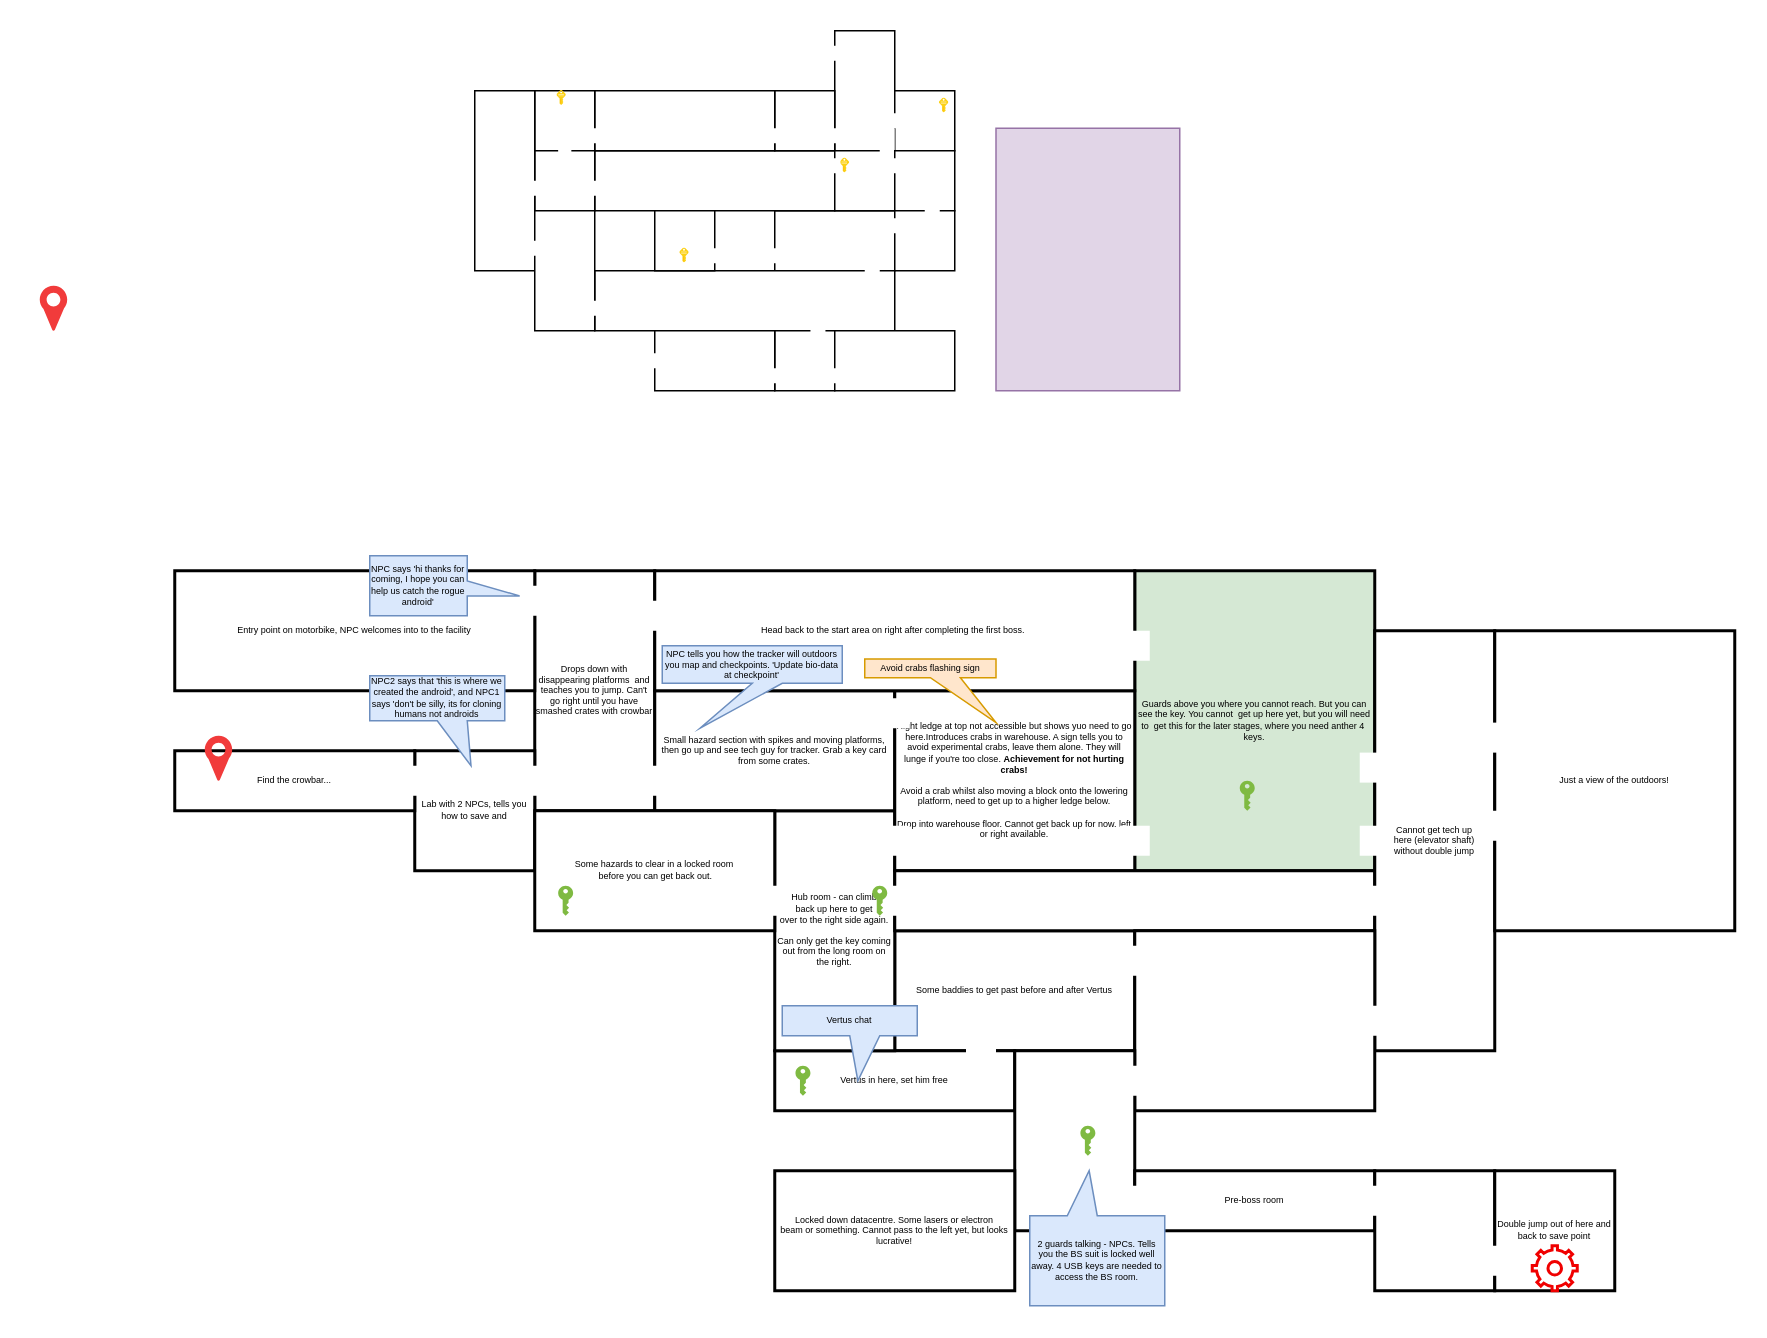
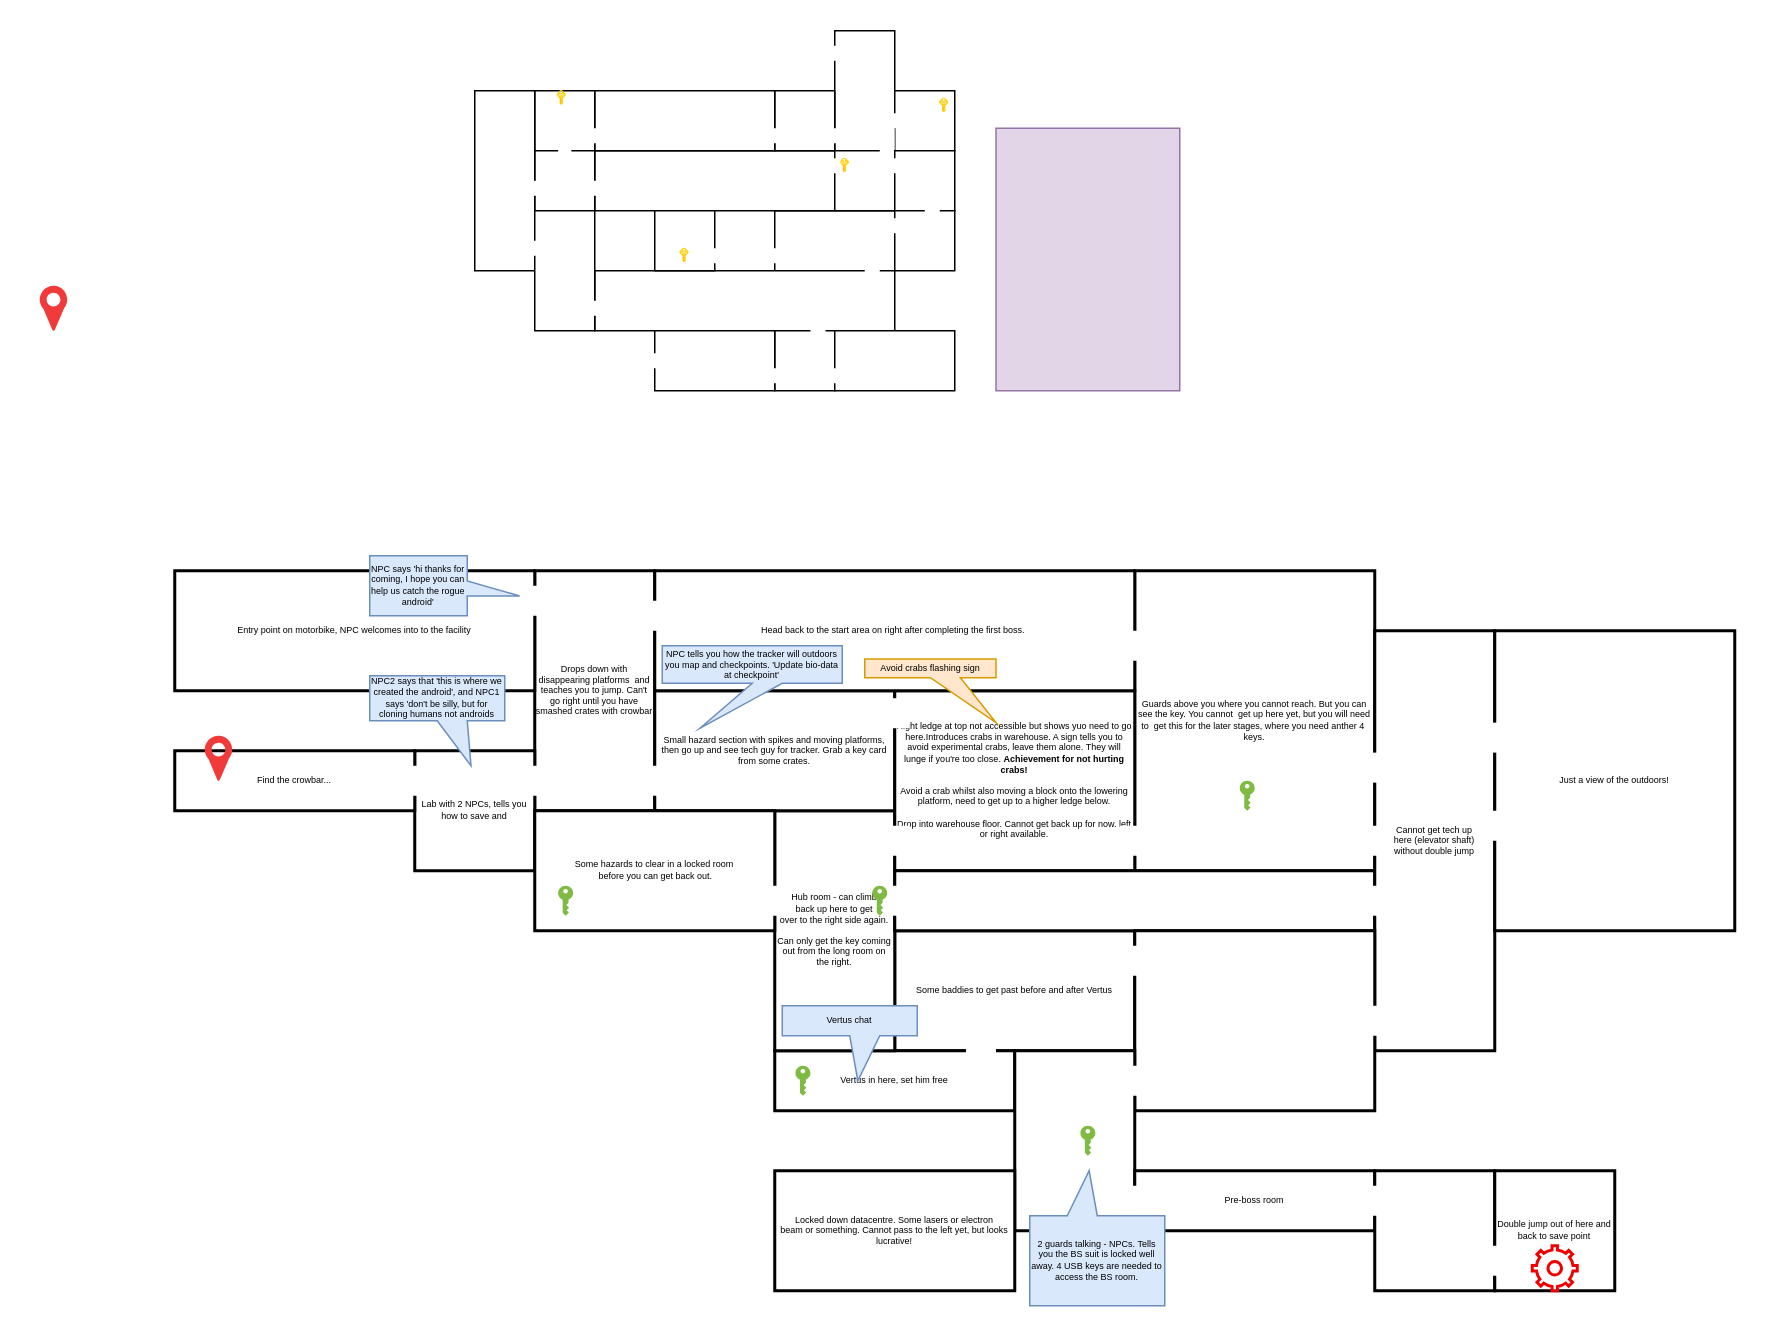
(437, 698) -> (437, 698)
(1255, 721) -> (1255, 721)
